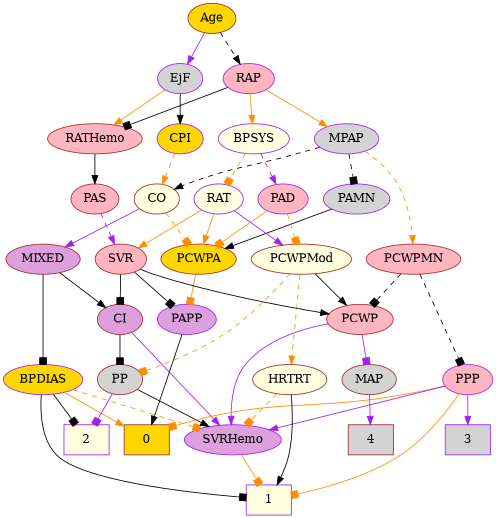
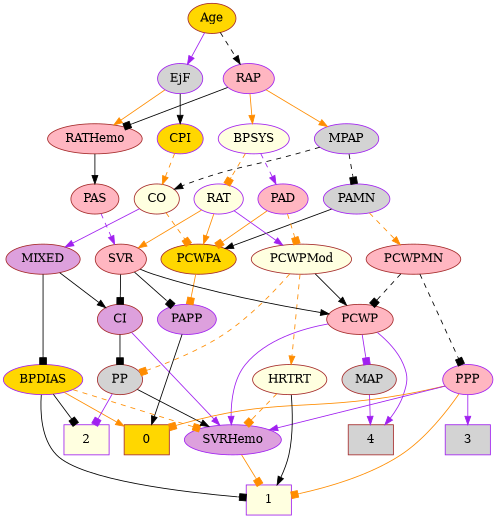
(399, 187) -> (382, 226)
none -> (406, 372)
